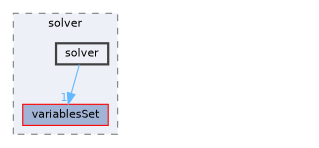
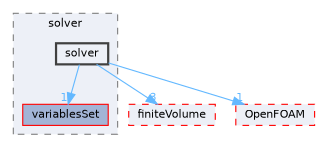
none -> (172, 115)
none -> (275, 115)
